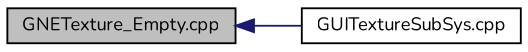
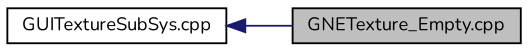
(278, 26) -> (269, 26)
